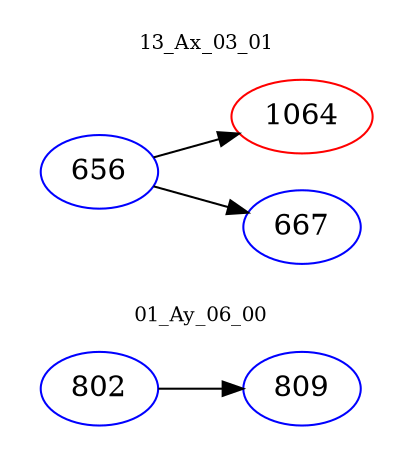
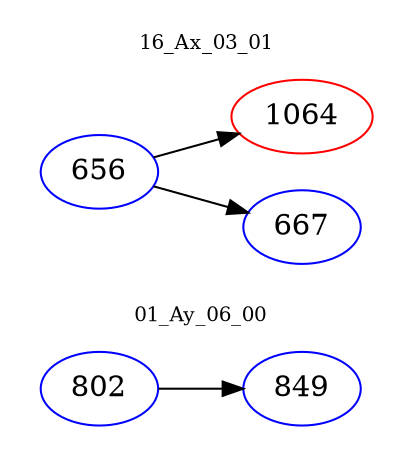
(207, 44) -> (207, 44)
(302, 389) -> (302, 389)
